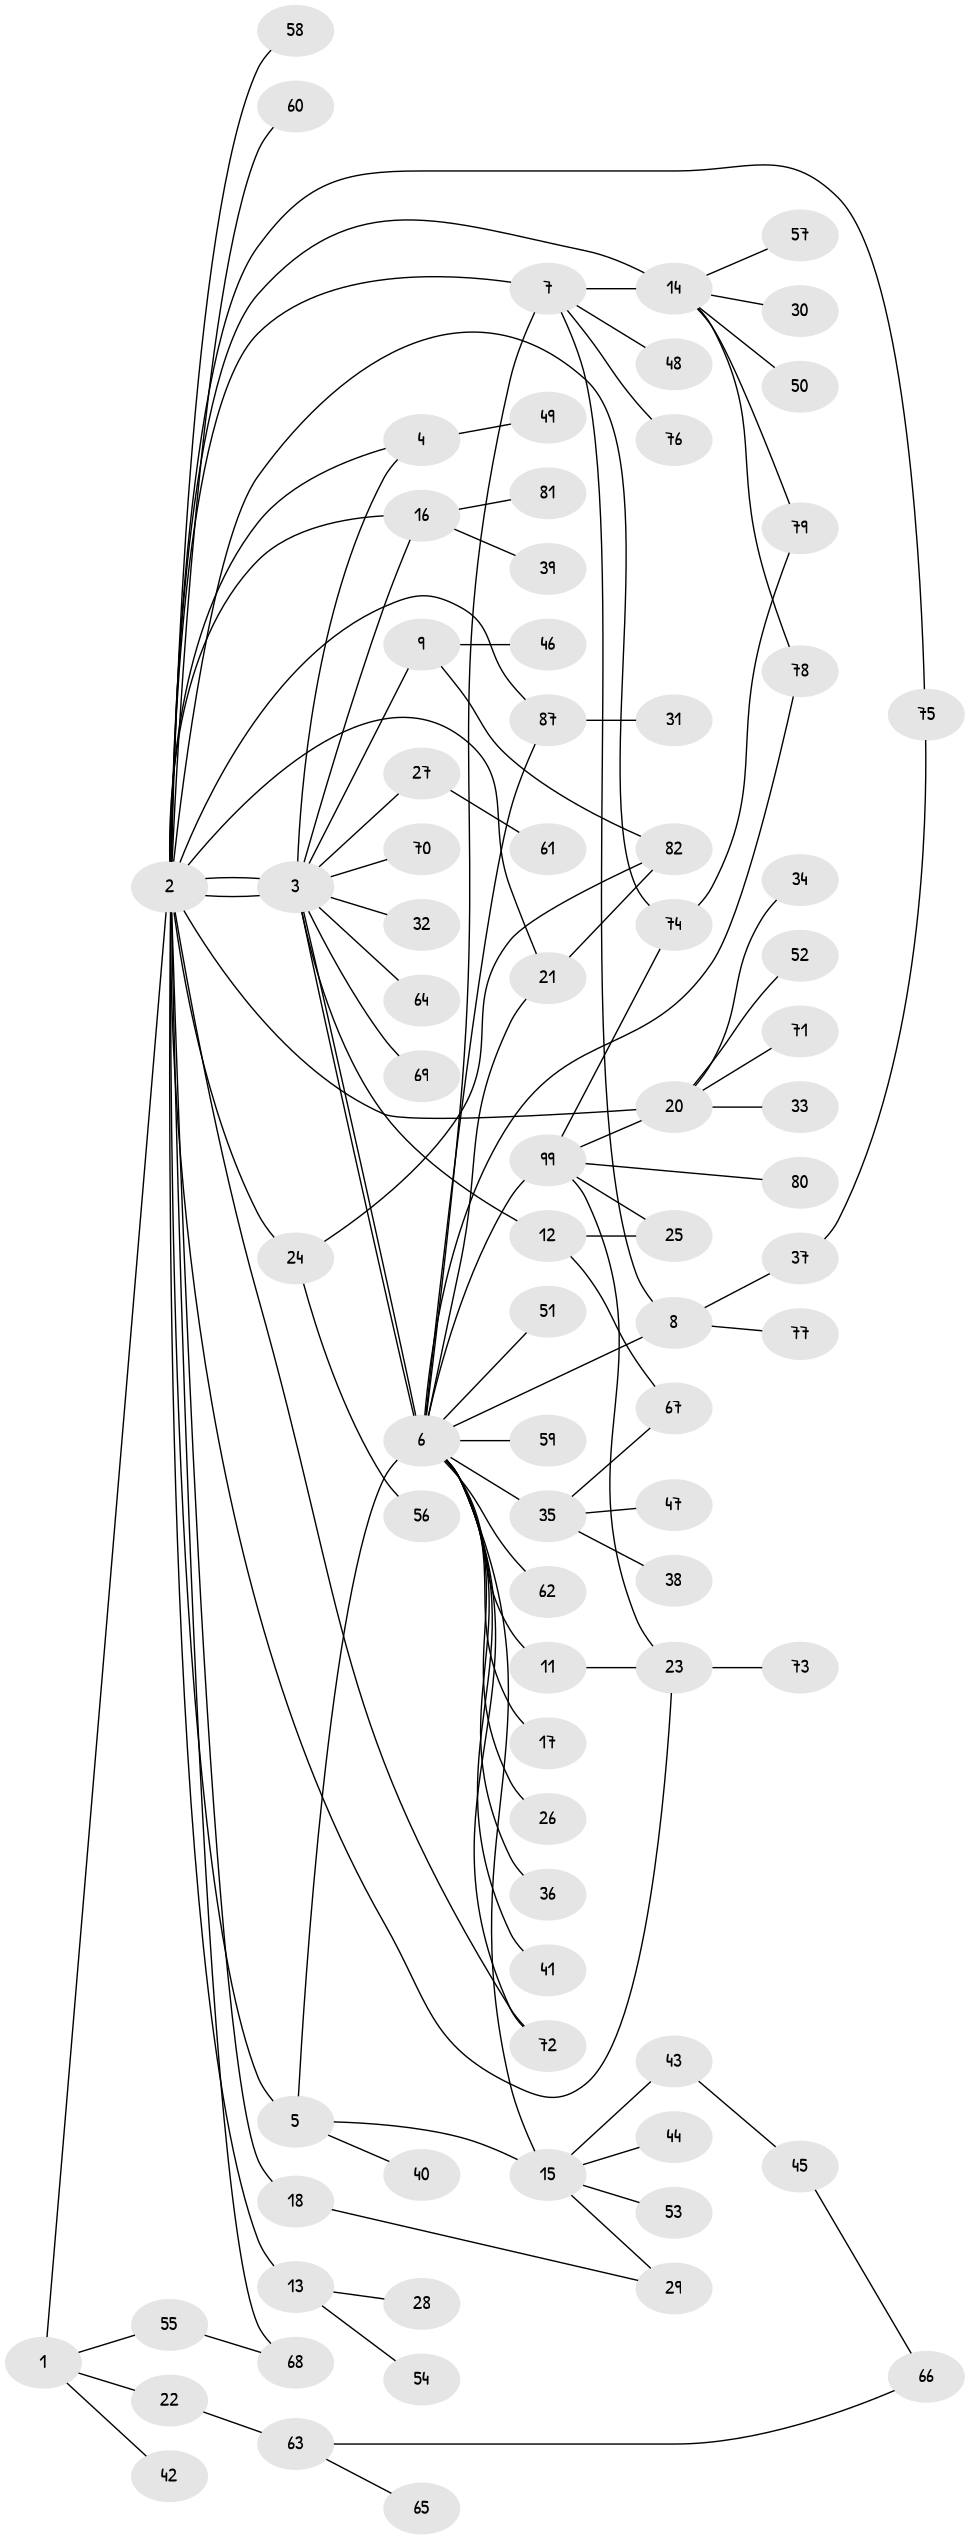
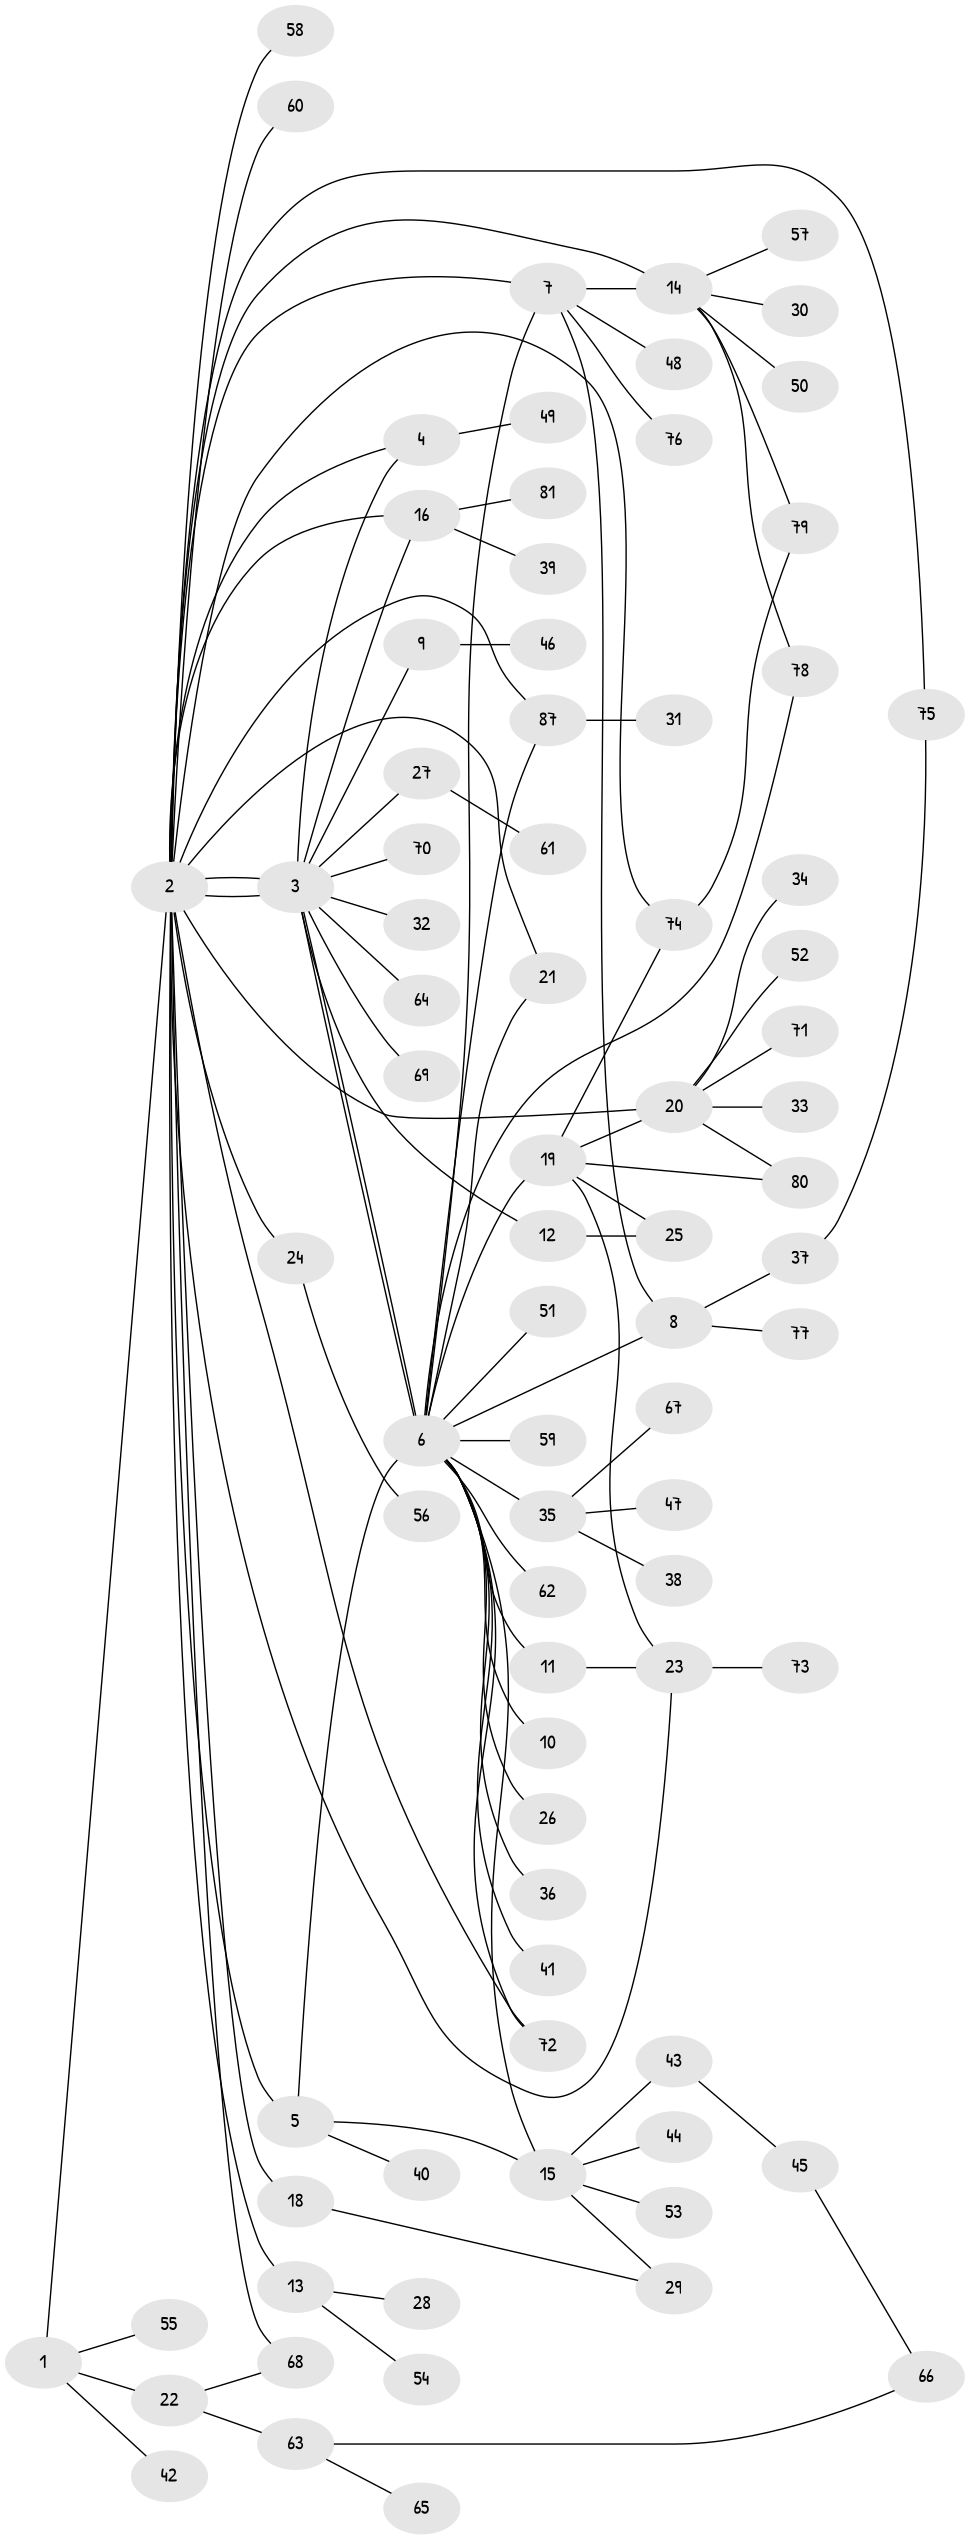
(674, 849) -> none
none -> (737, 1145)
(548, 1160) -> (548, 1160)
(609, 1310) -> none
(548, 1743) -> (548, 1743)
(233, 2344) -> (233, 2382)
